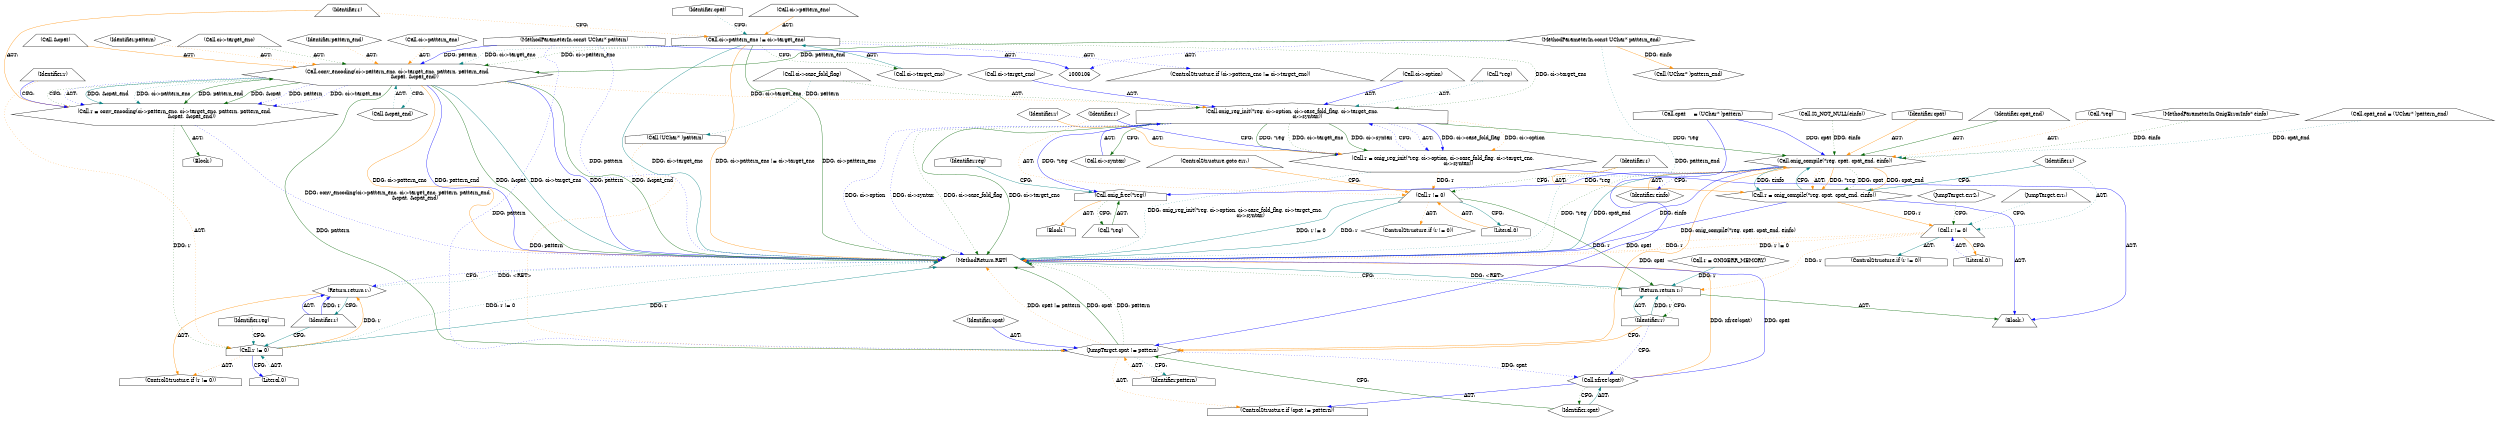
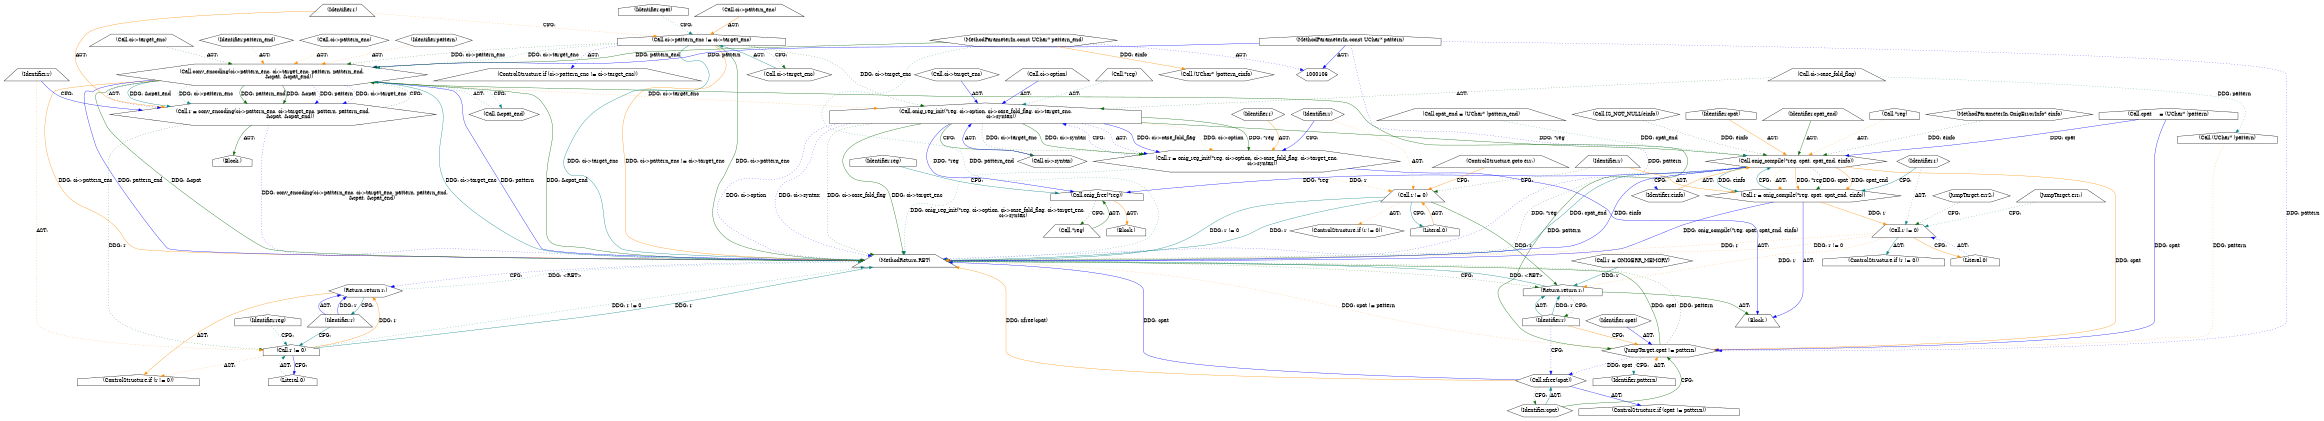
(55, 40) -> none
(1688, 75) -> (1216, 75)
(1160, 399) -> none
